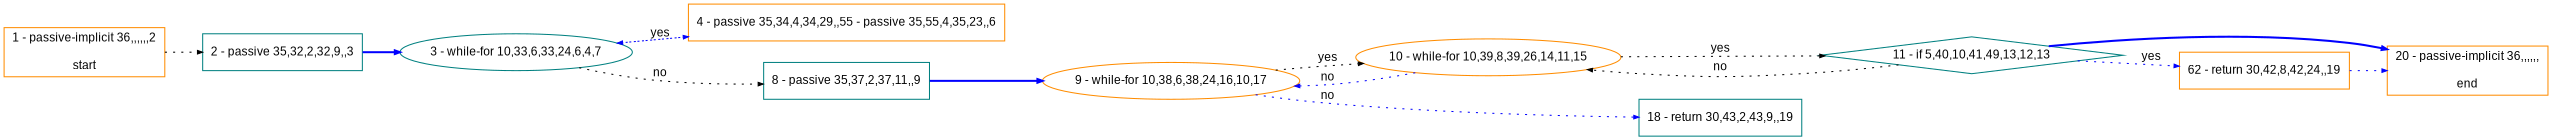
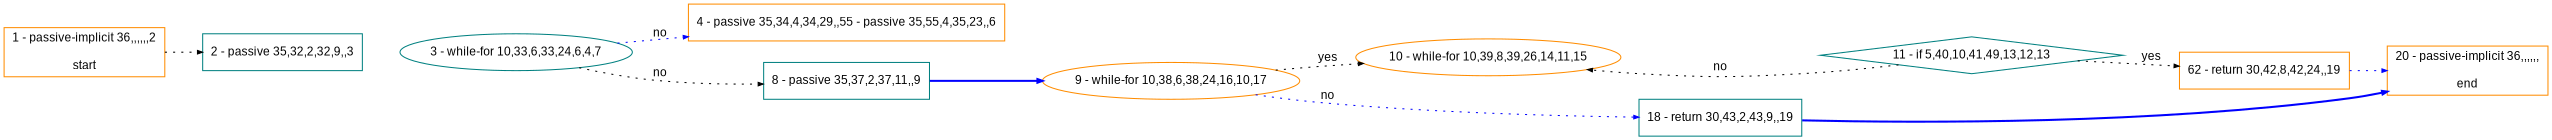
(660, 33) -> (660, 33)
(2215, 37) -> (2093, 118)
(656, 40) -> none
(379, 52) -> none
(1720, 56) -> none
(2126, 63) -> (2126, 63)
(1358, 82) -> none
